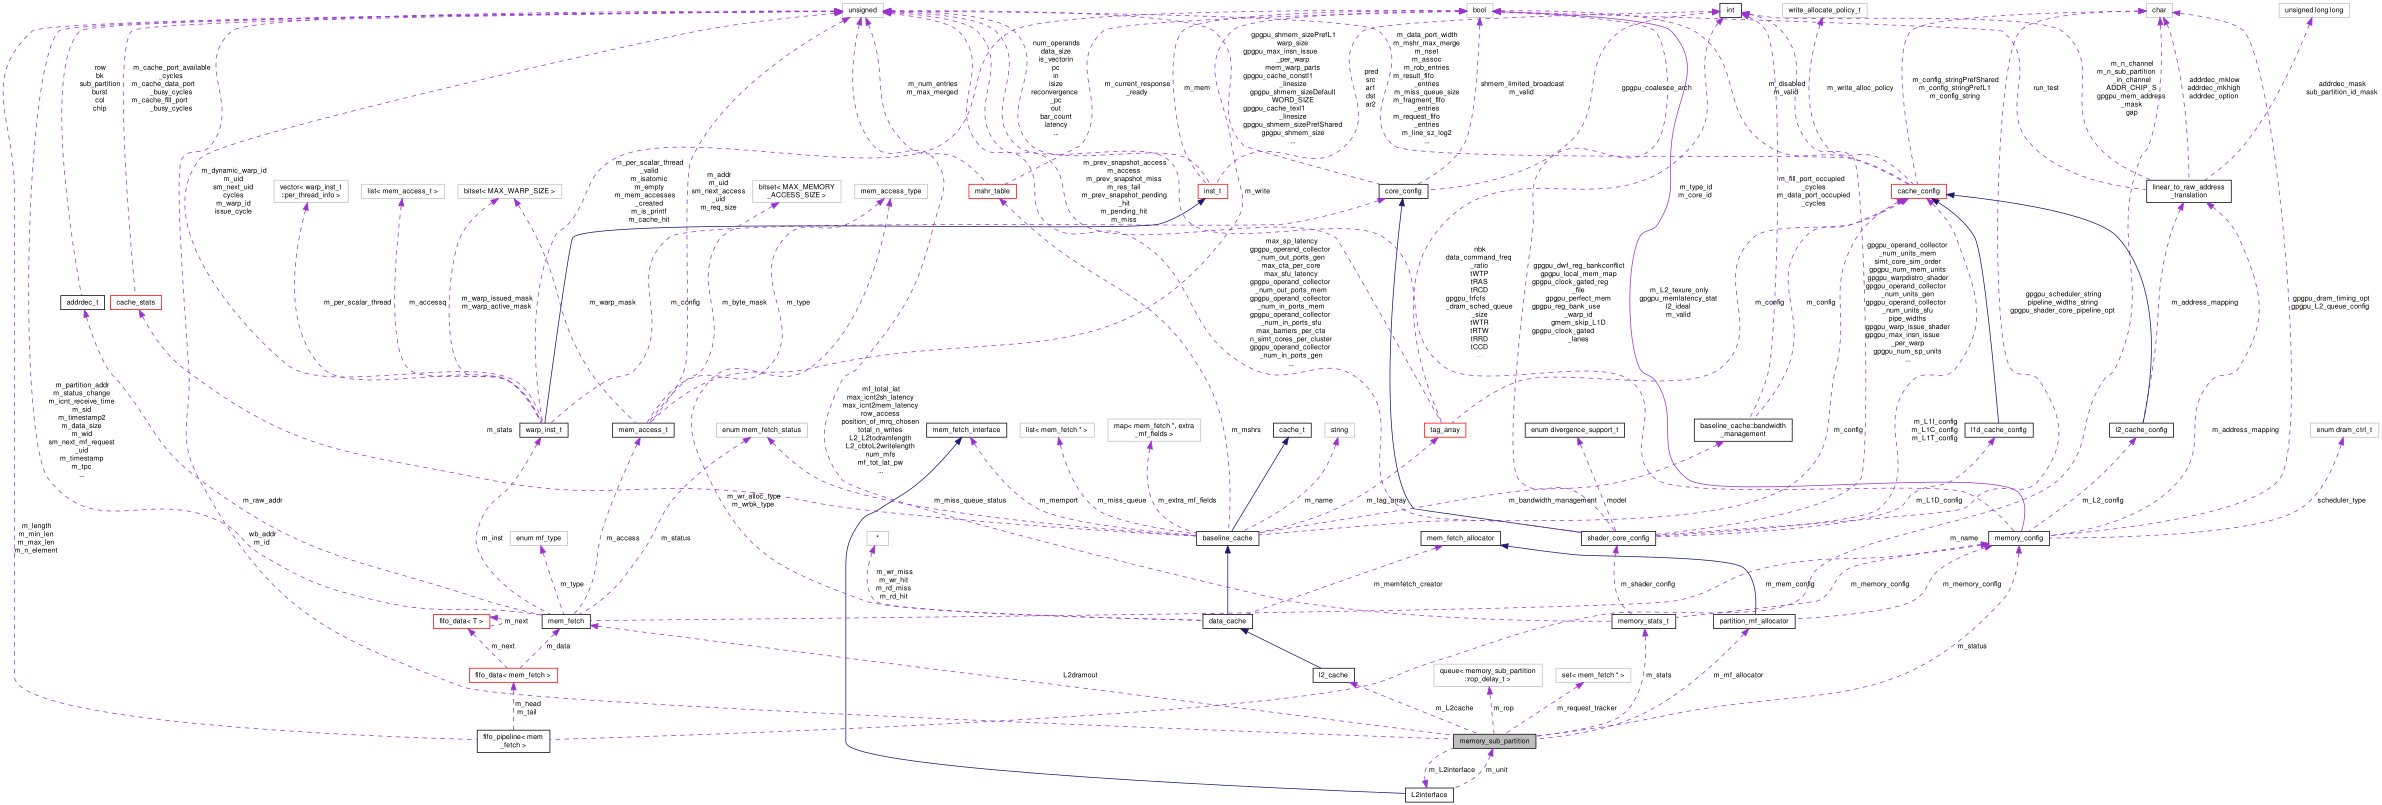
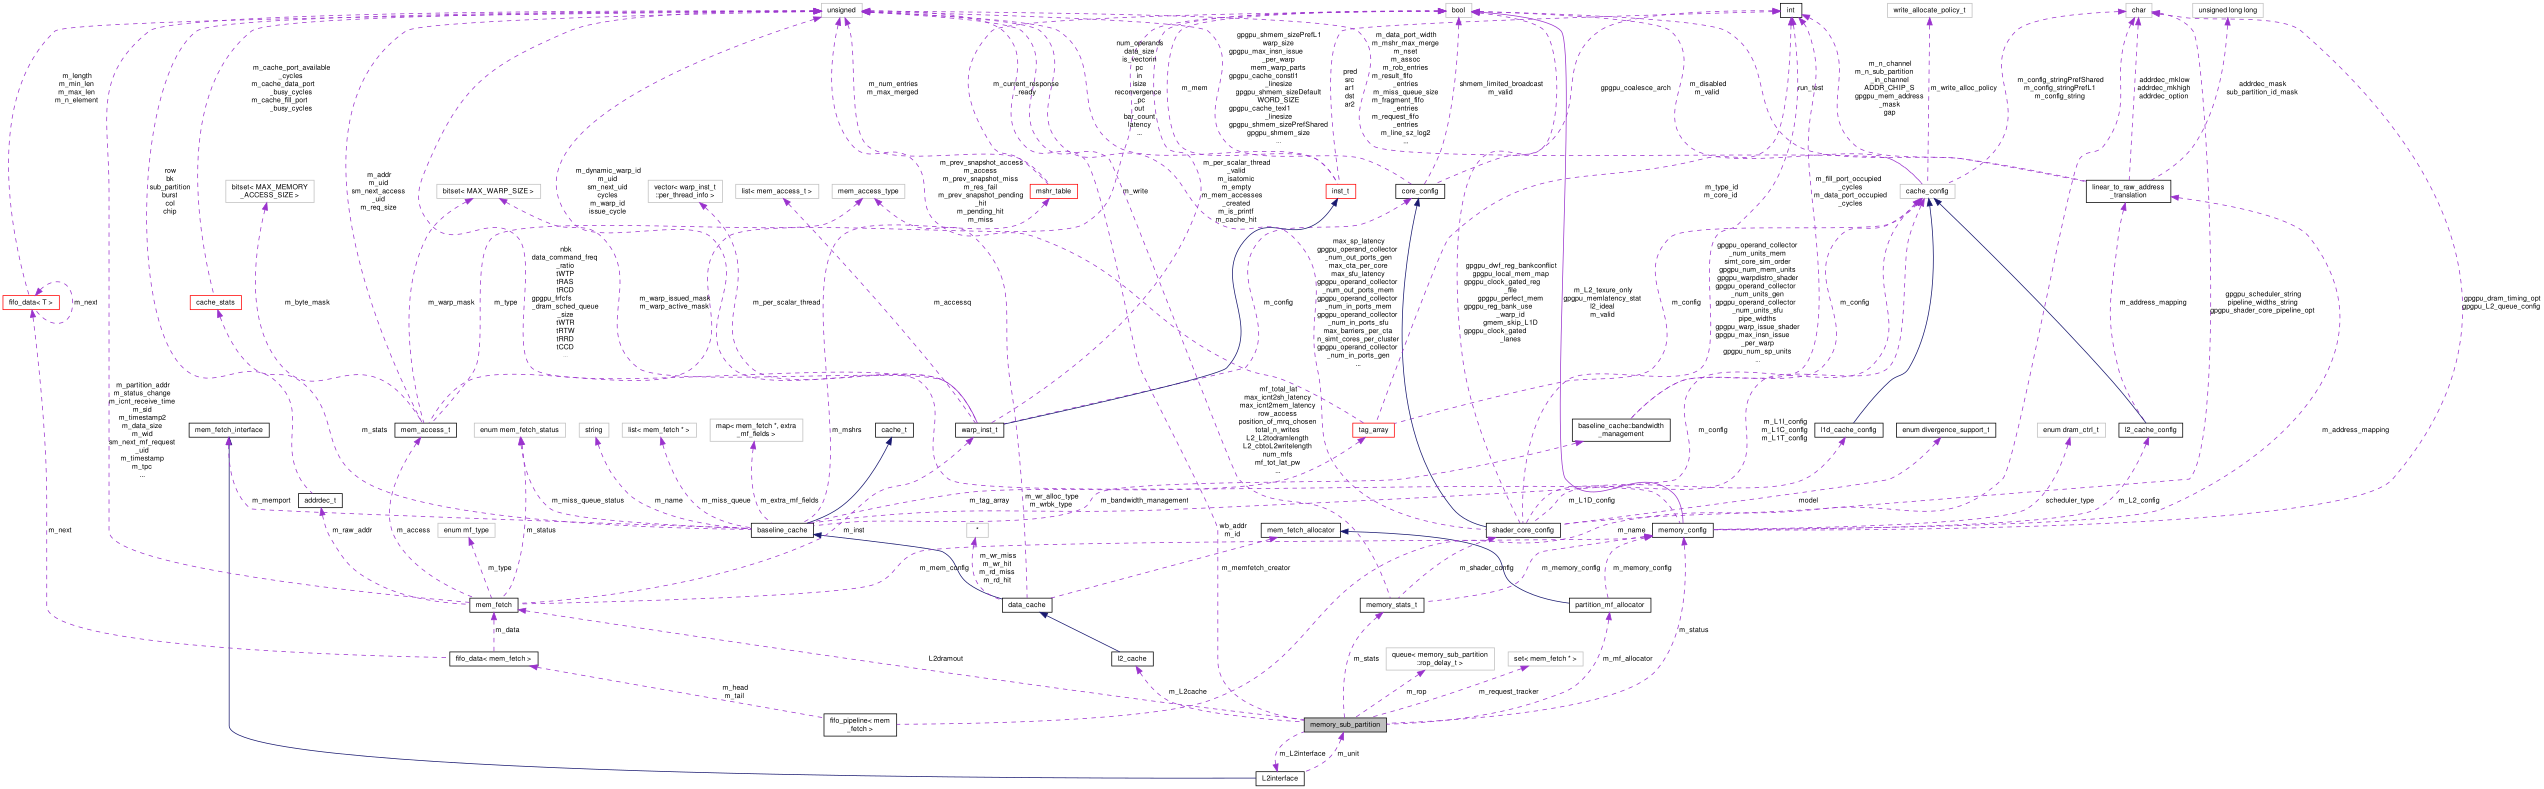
(14, 184) -> (166, 22)
(1919, 191) -> (1928, 191)
(514, 675) -> (494, 659)
